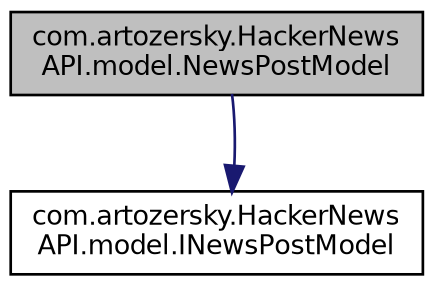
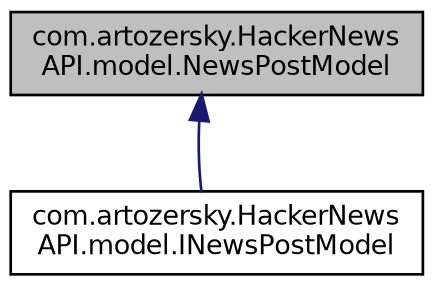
(235, 130) -> (199, 157)
